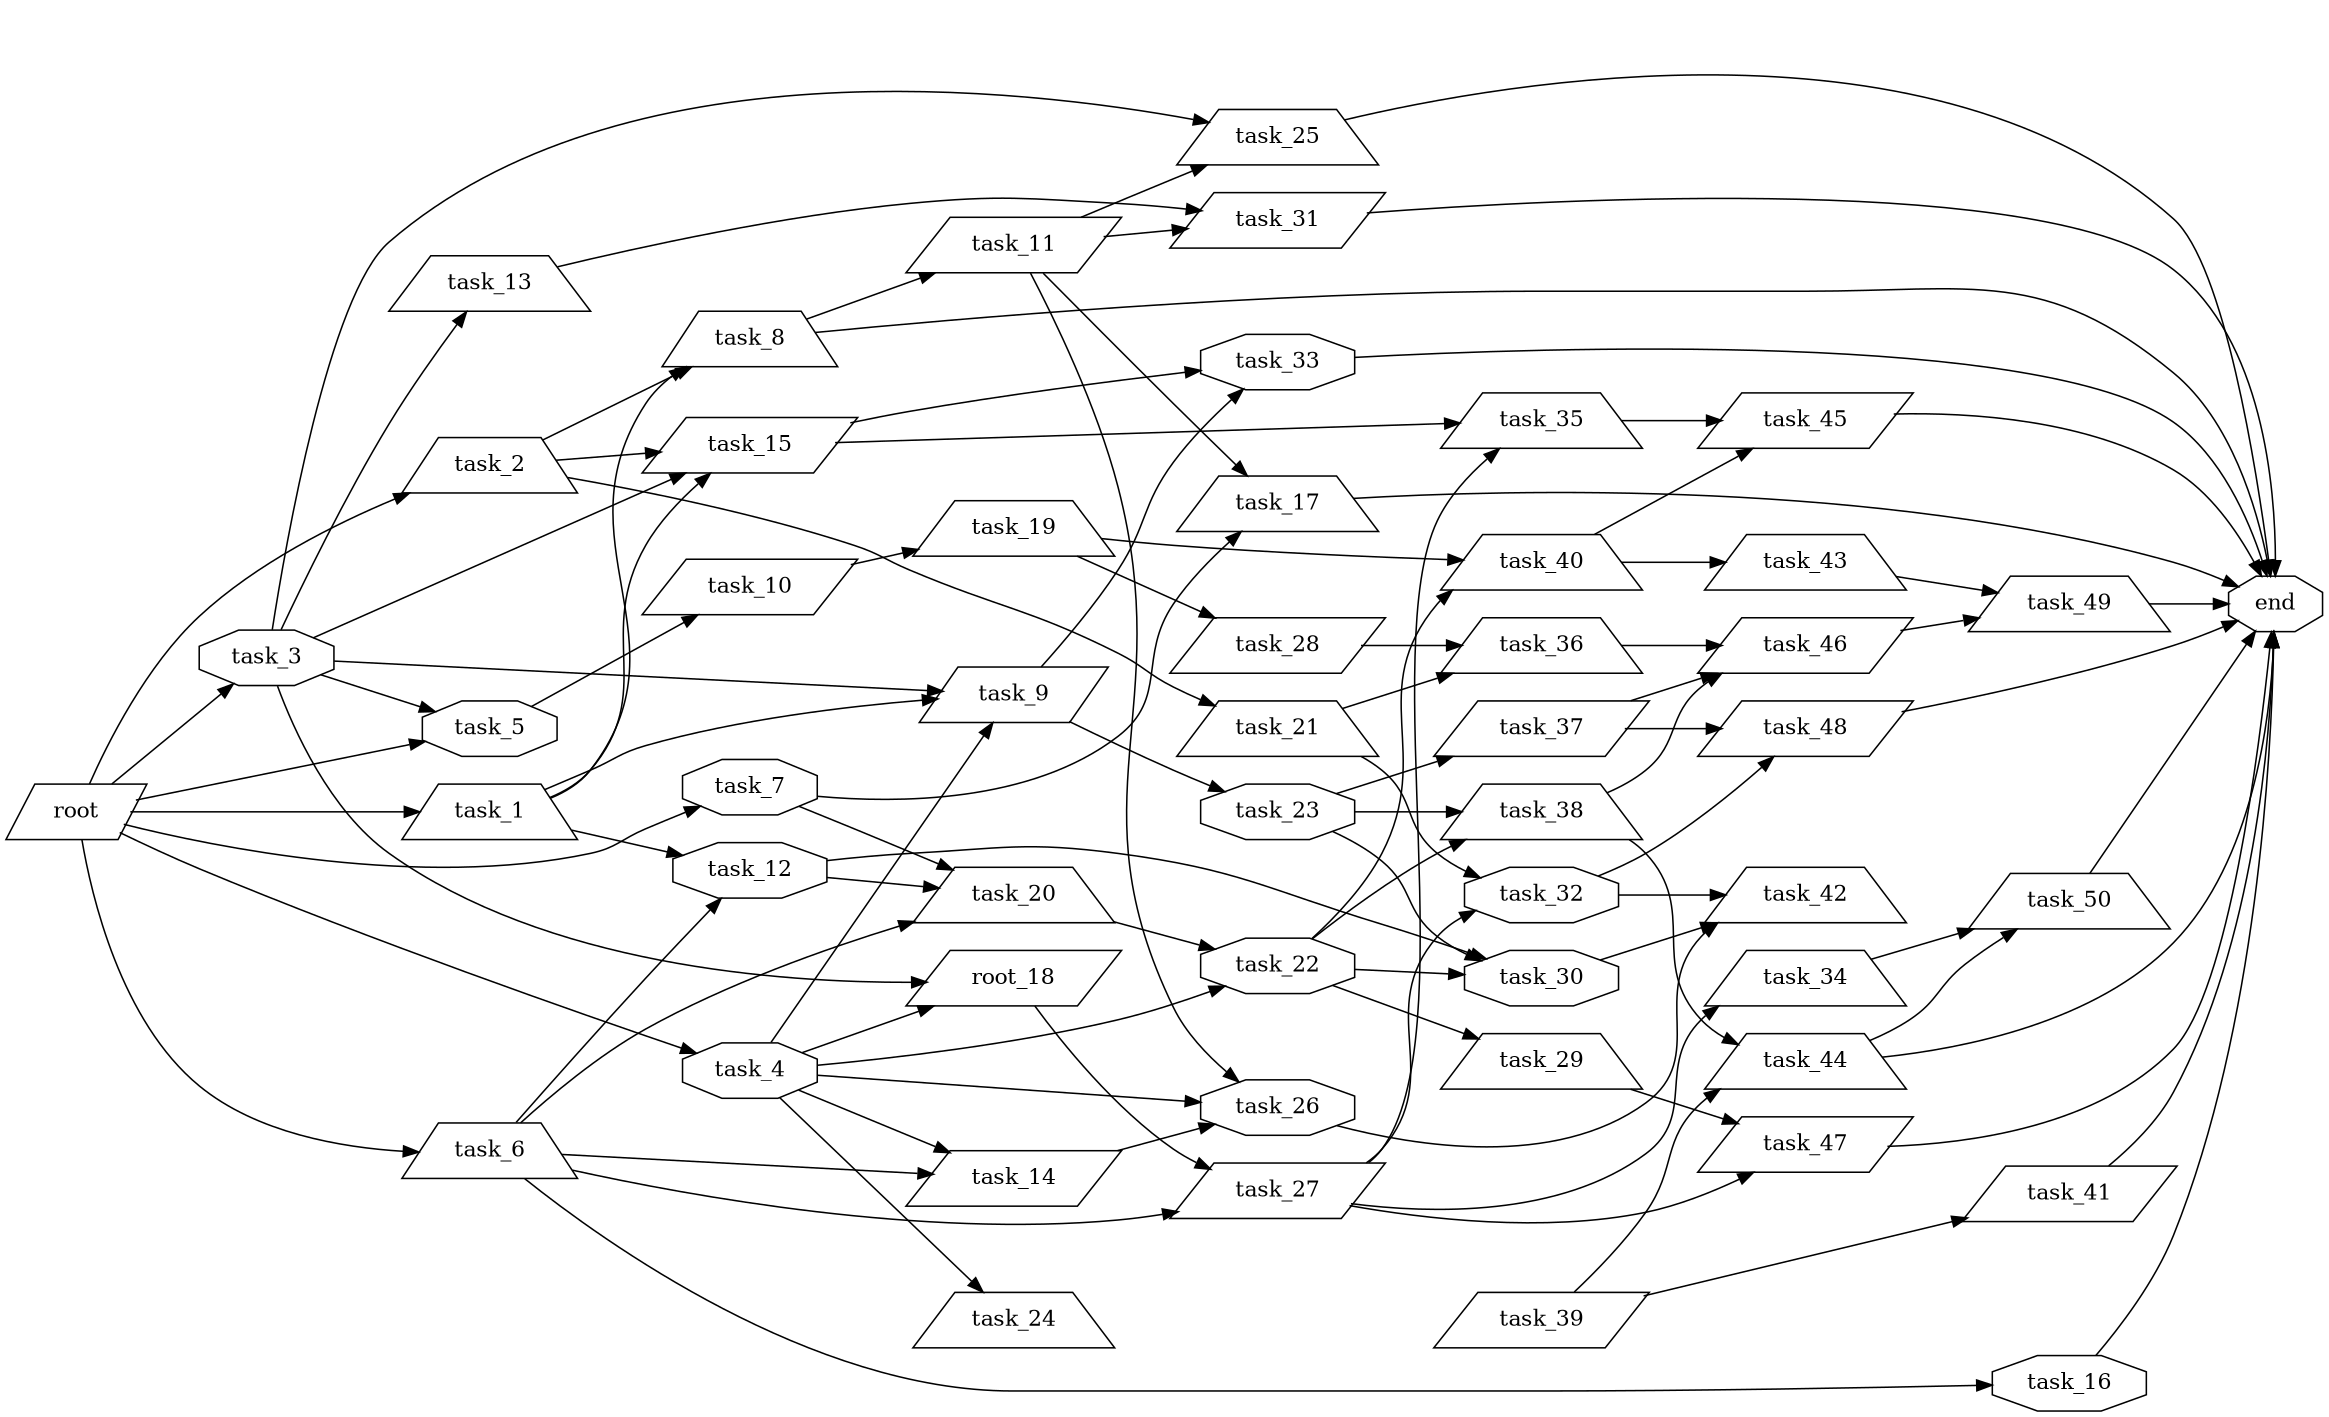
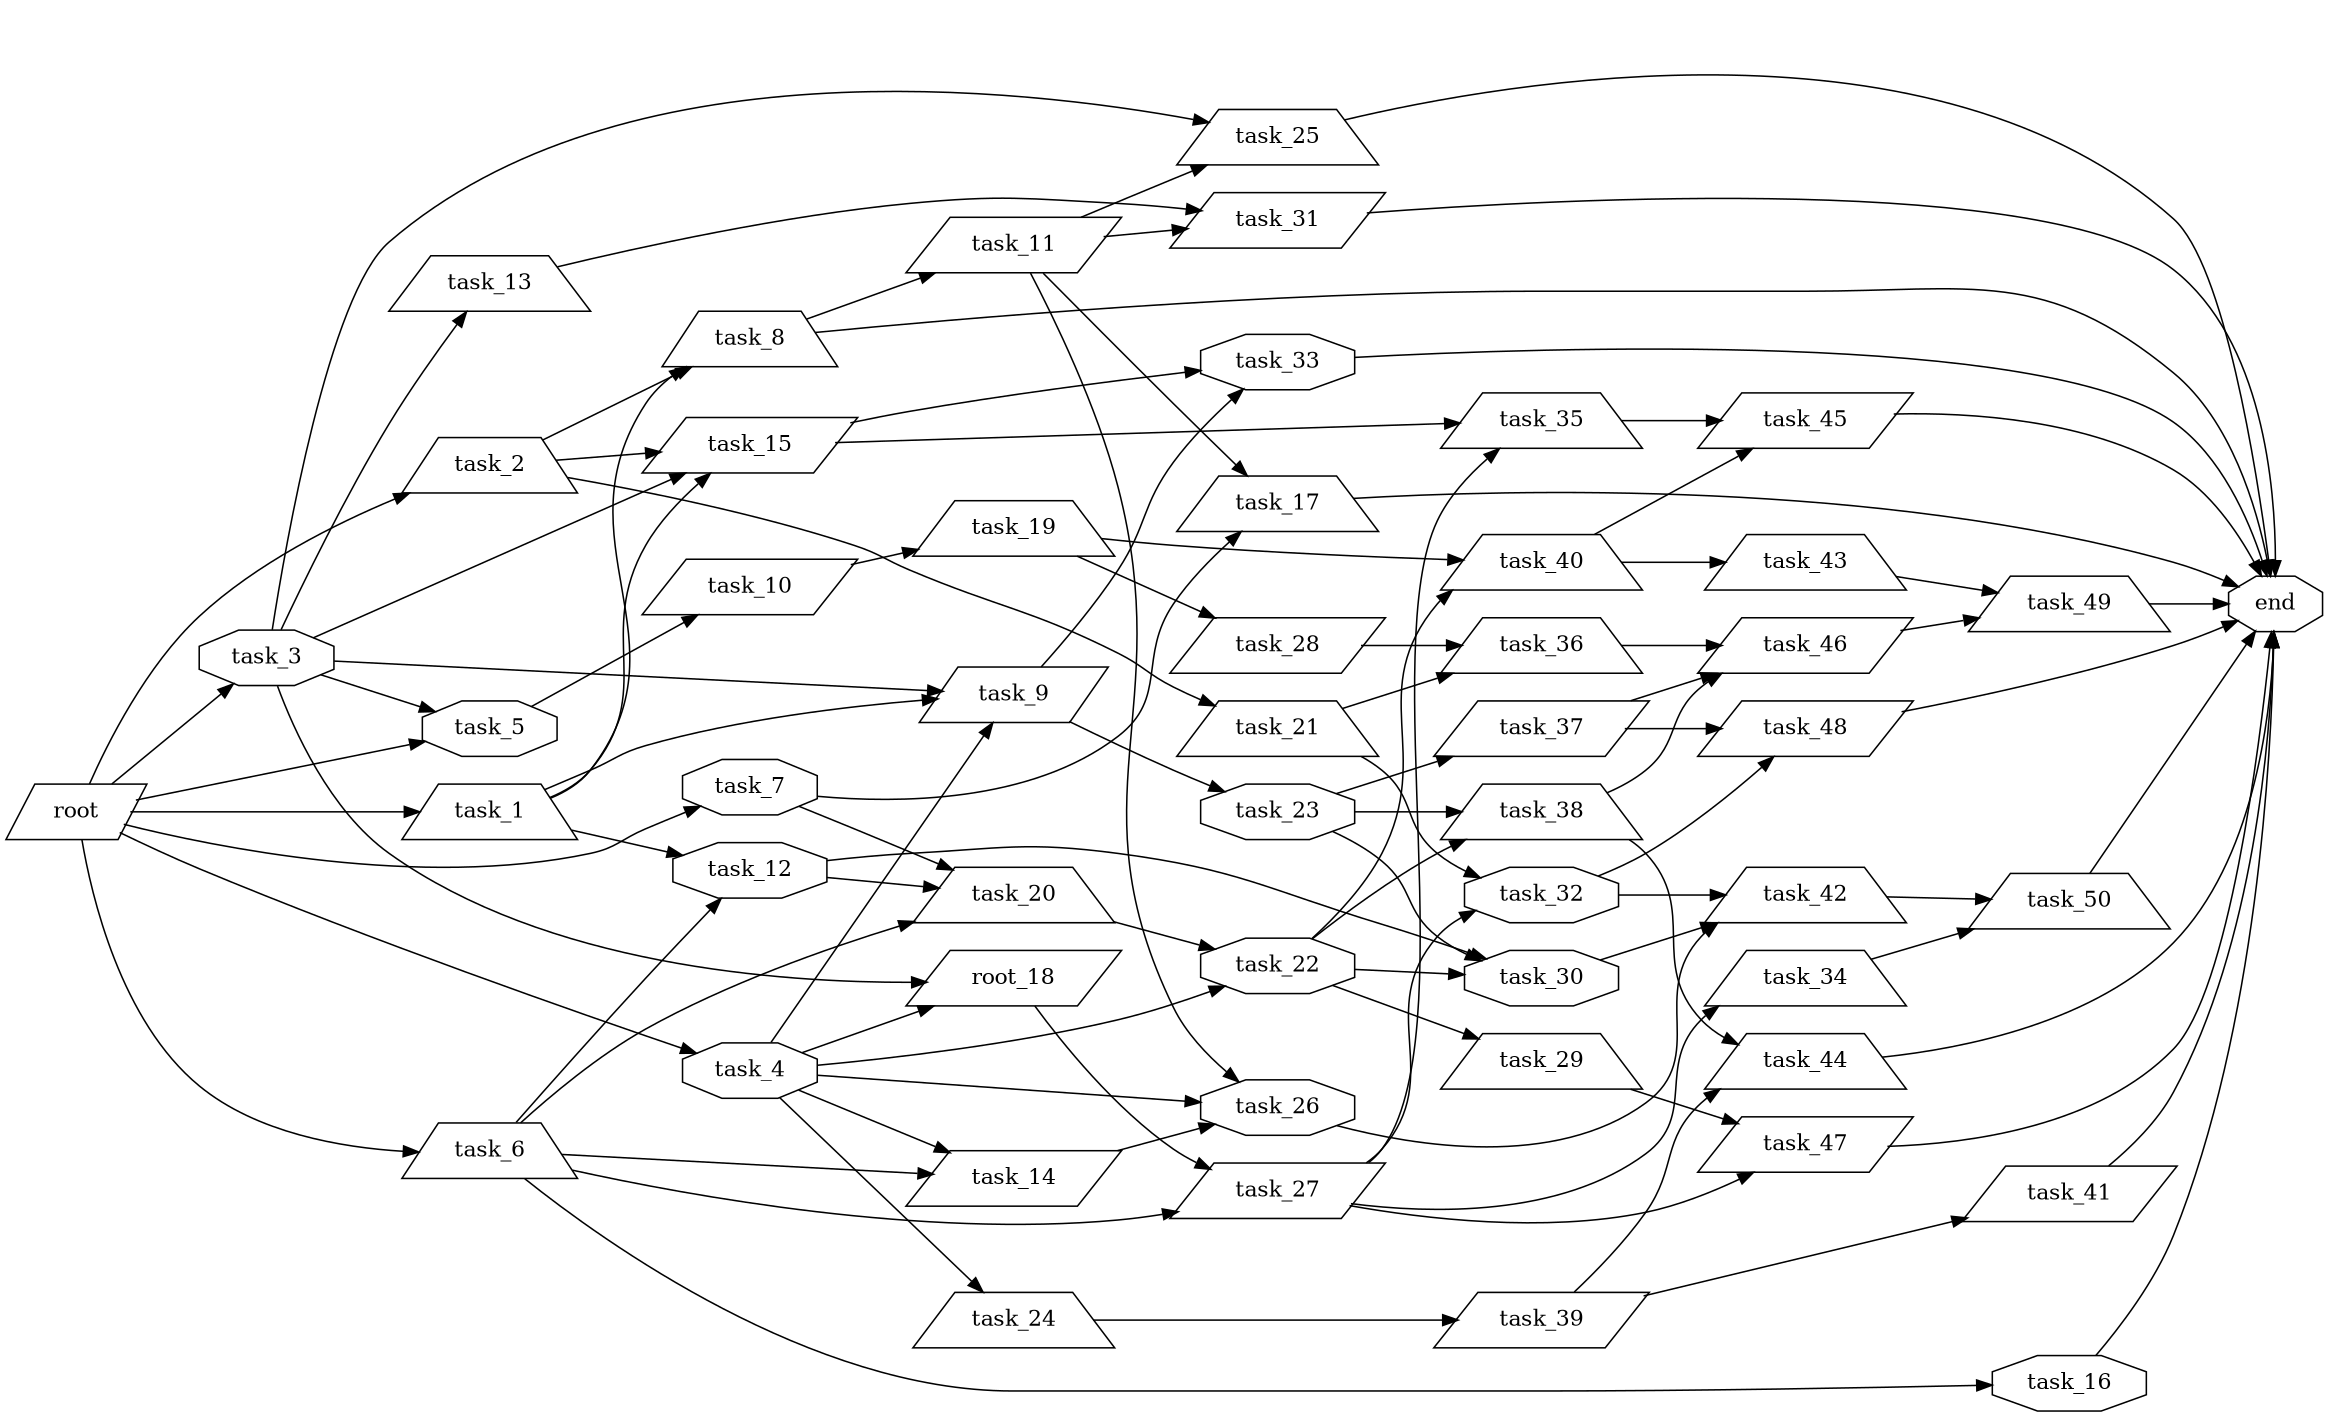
(1939, 992) -> (1931, 898)
none -> (1268, 1320)
